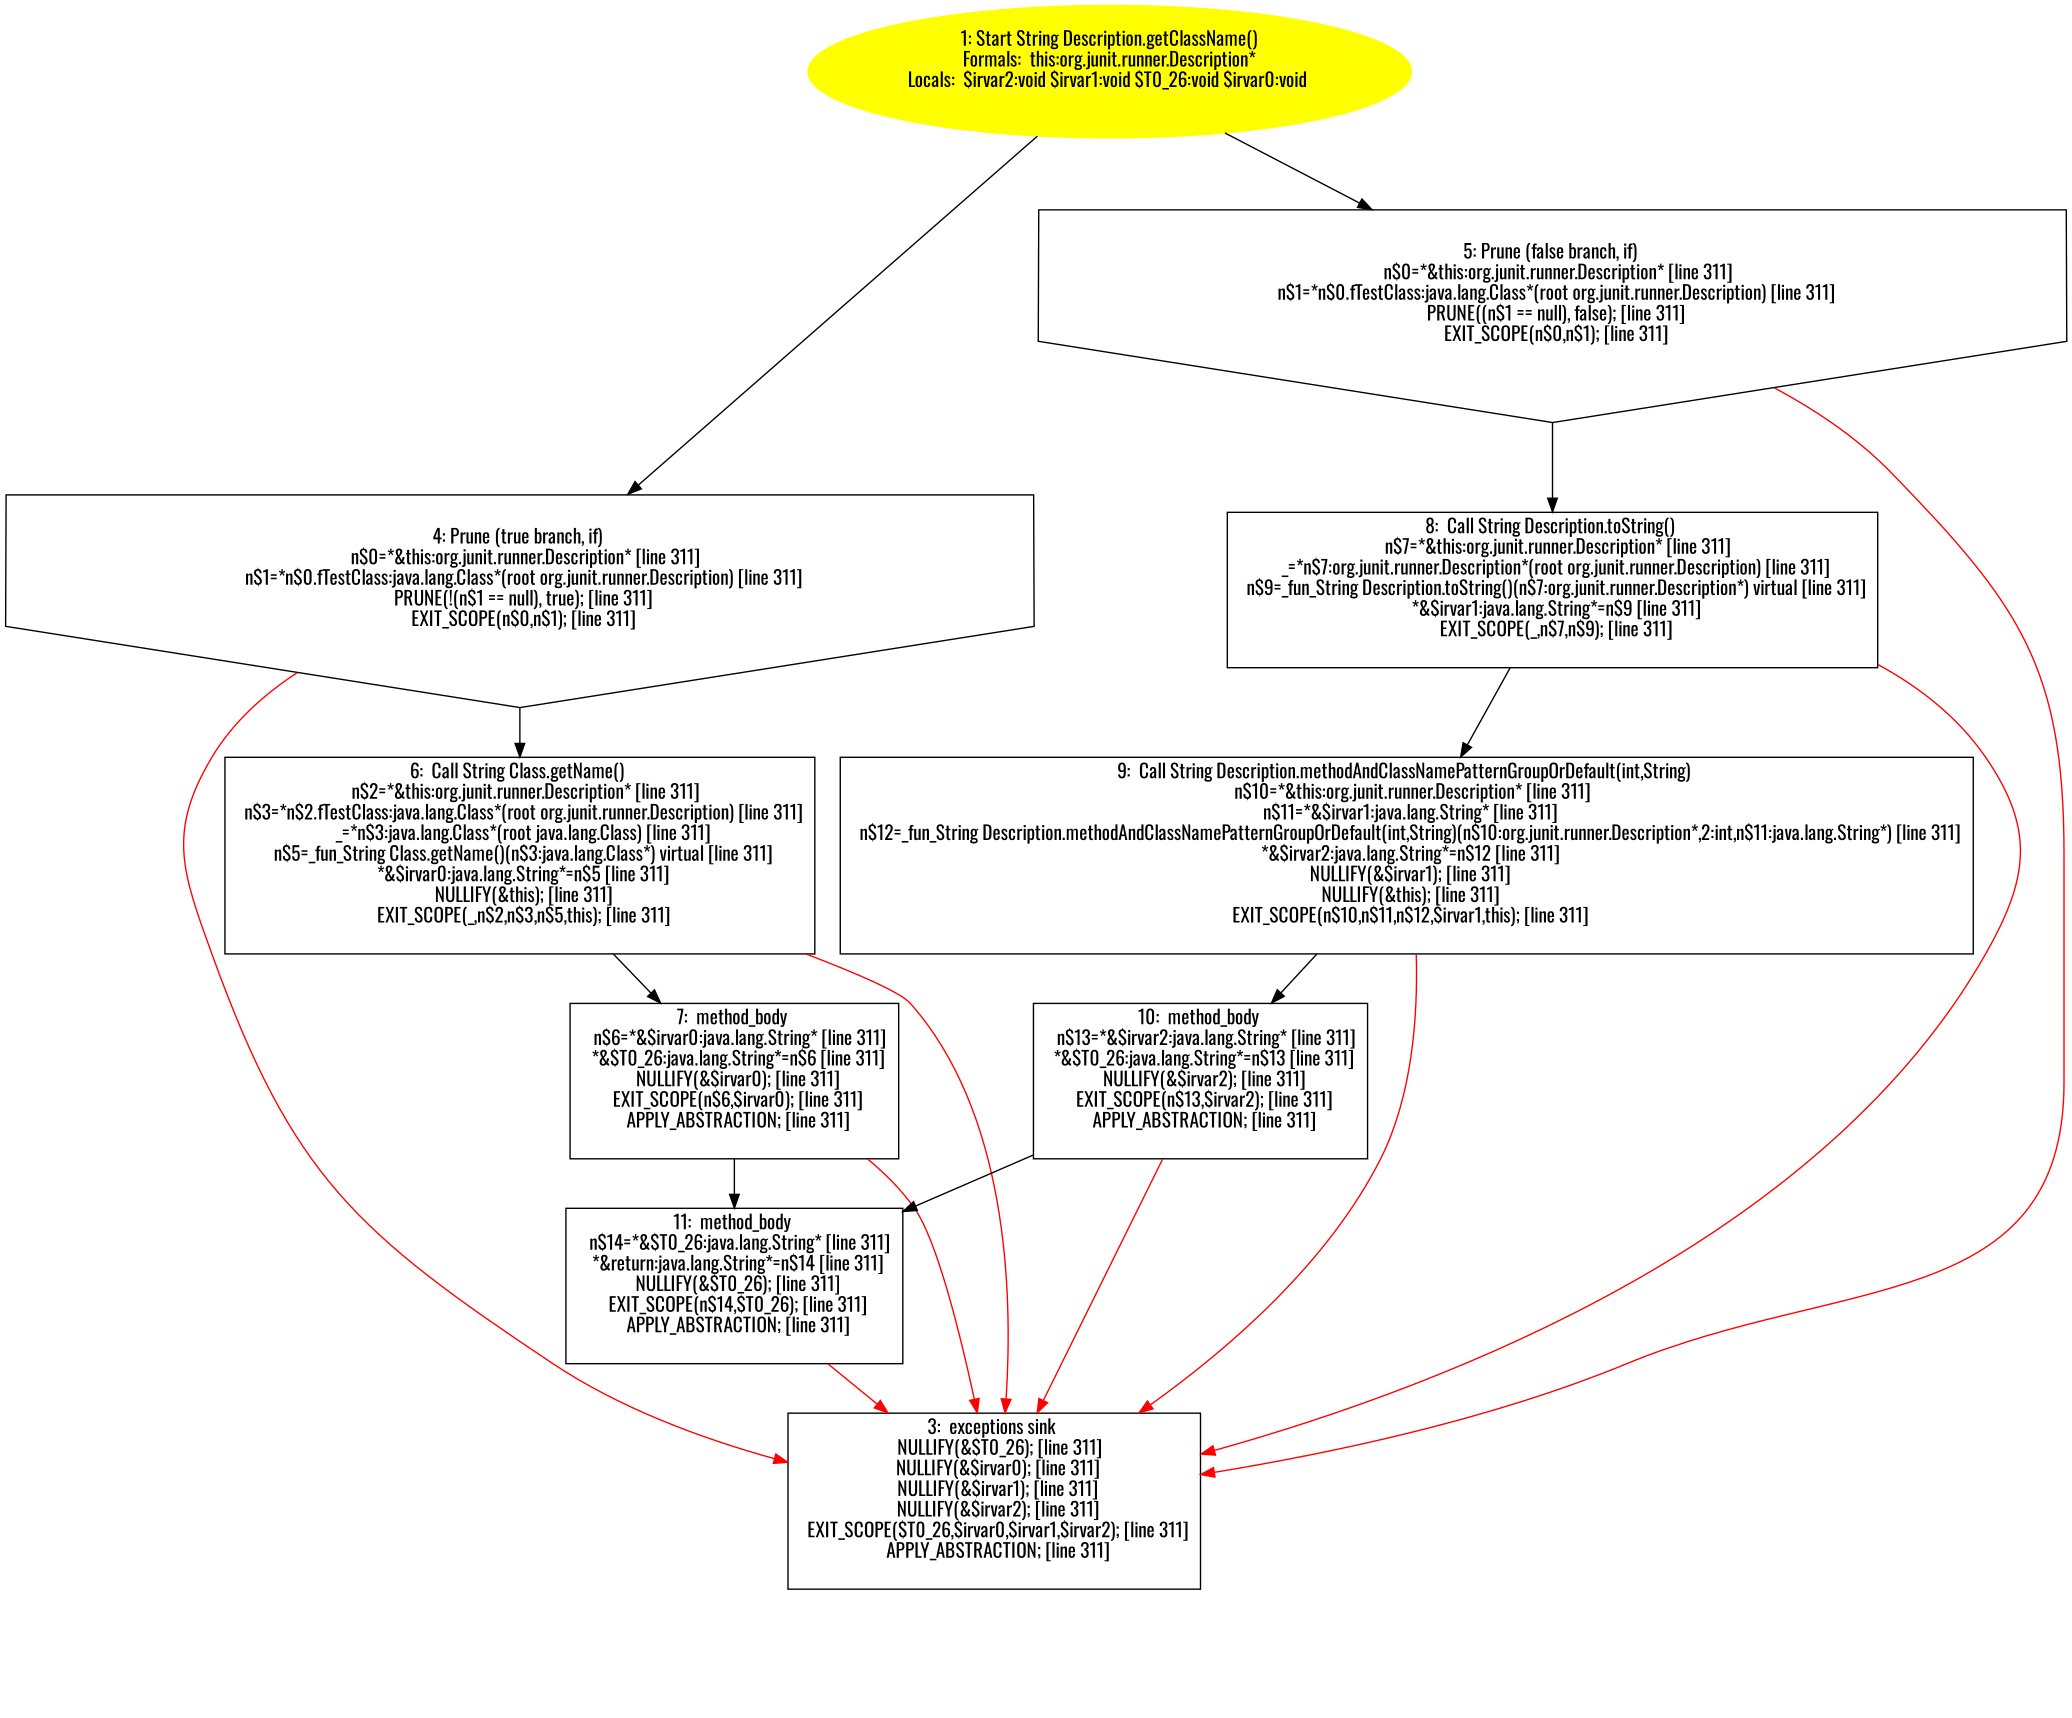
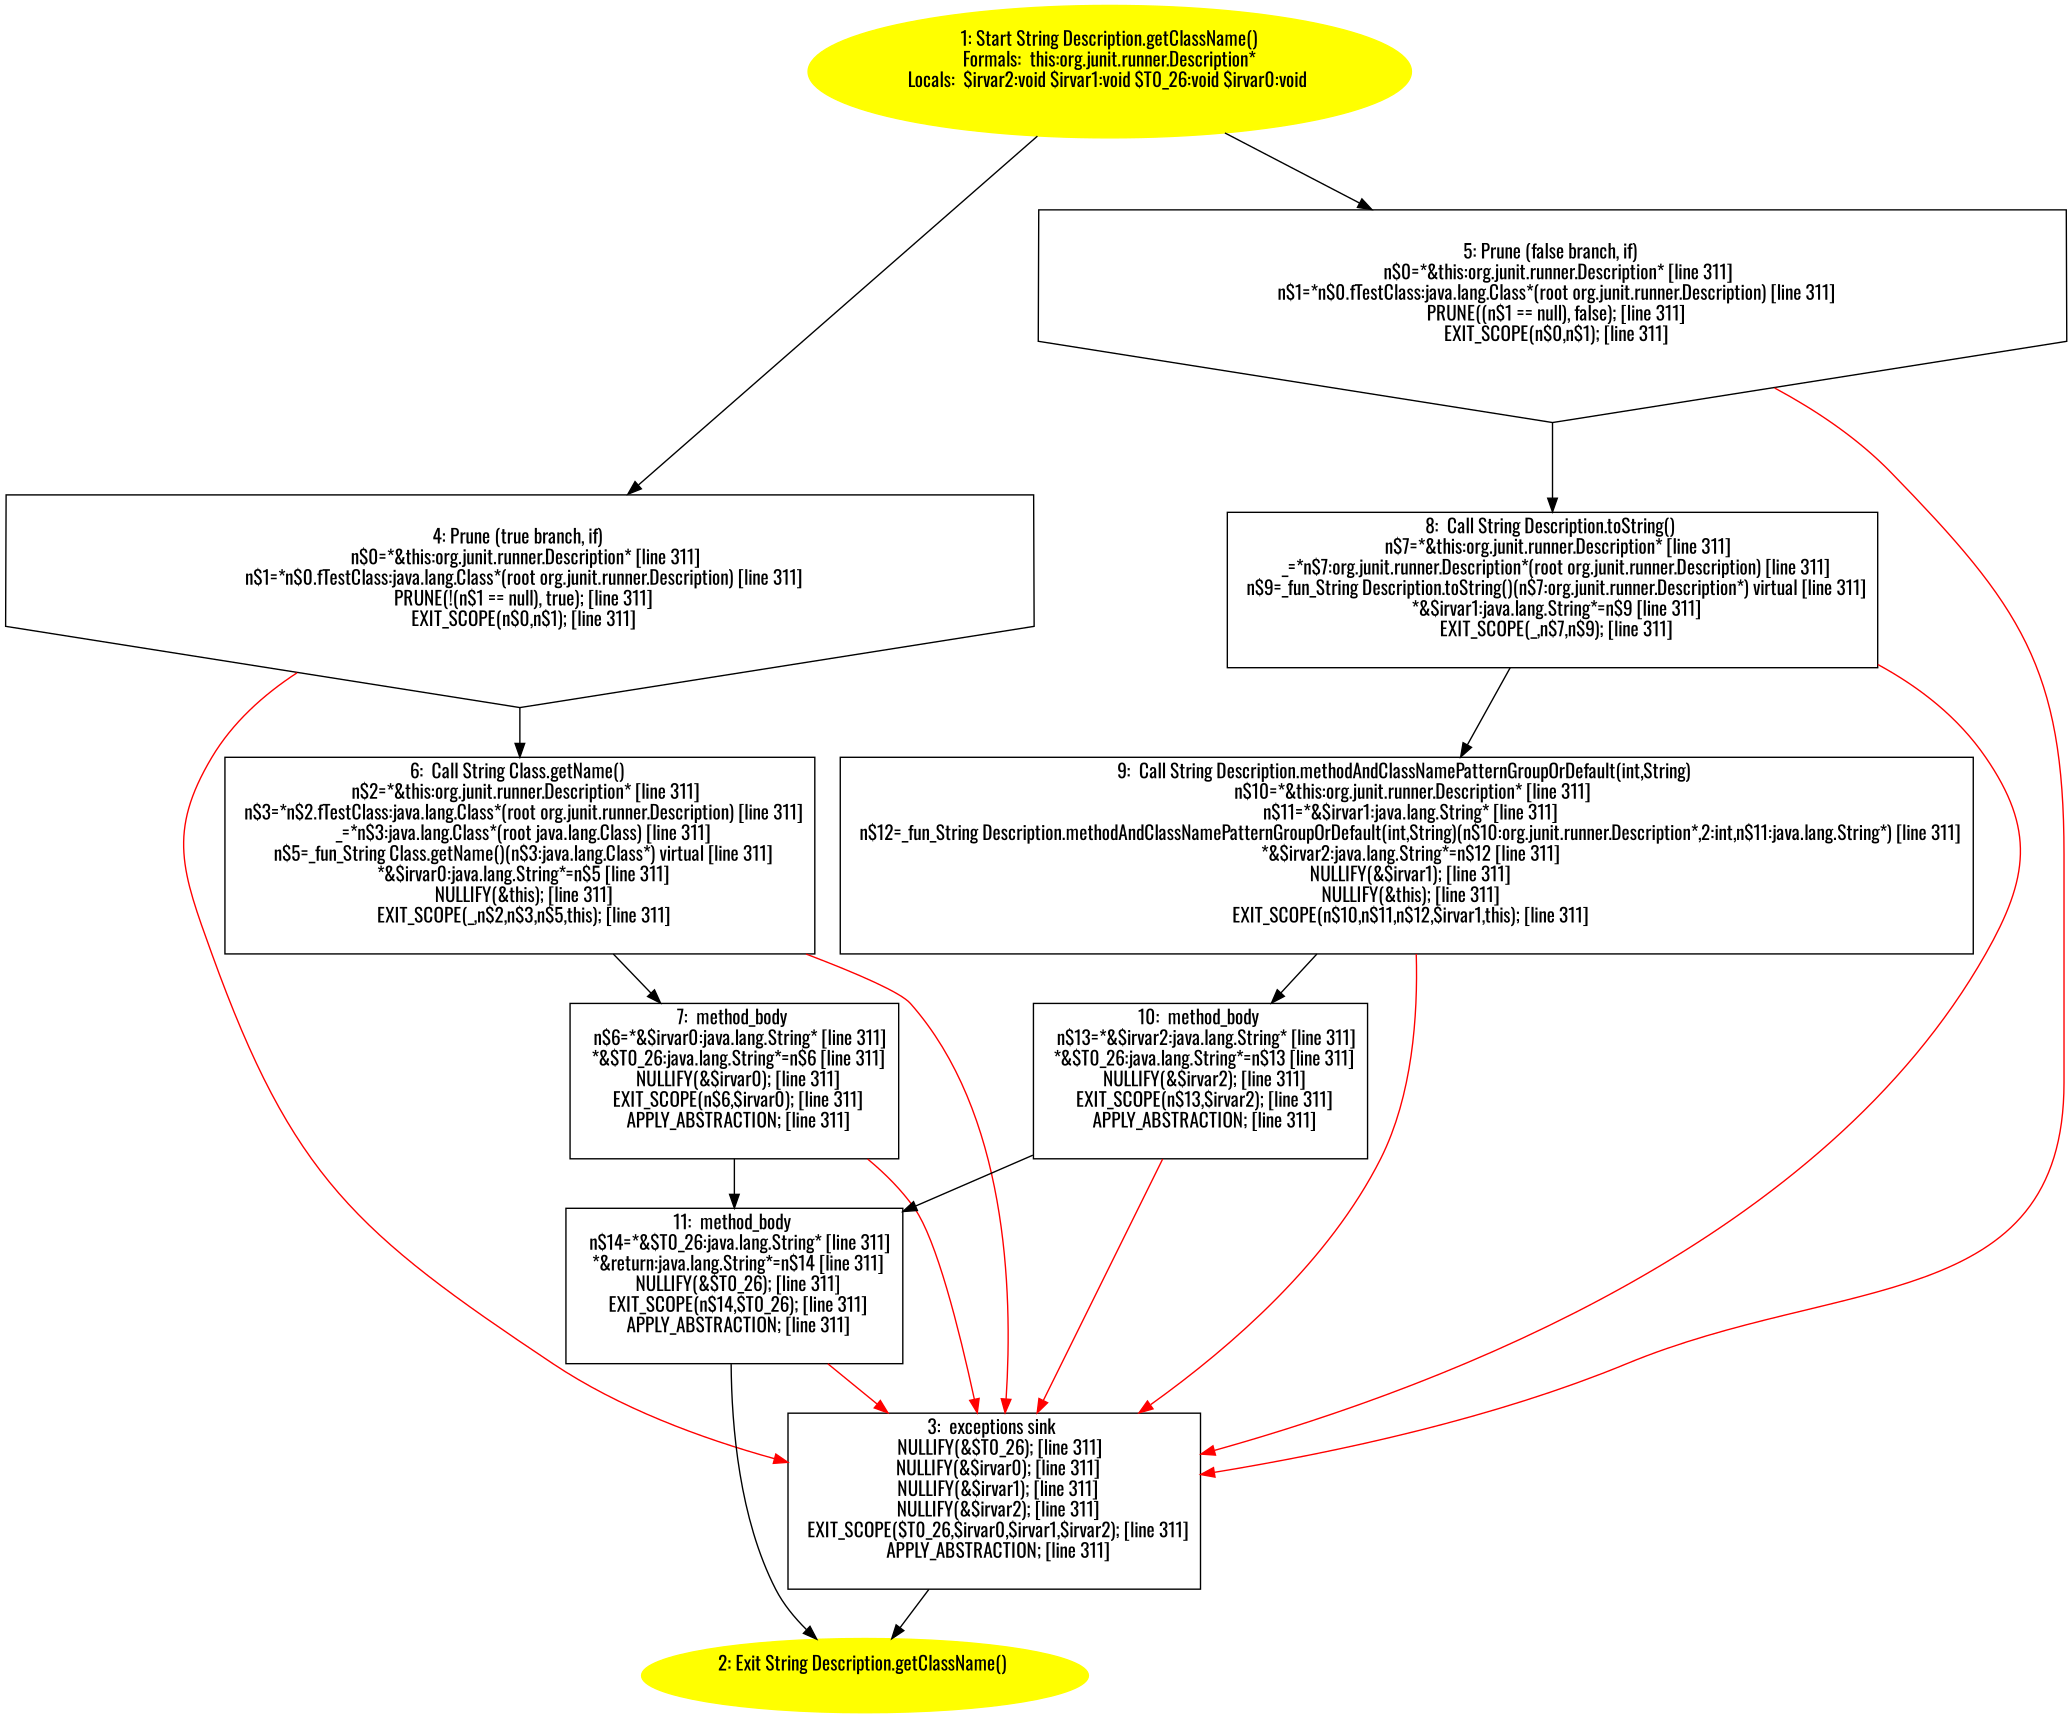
none -> (865, 1676)
